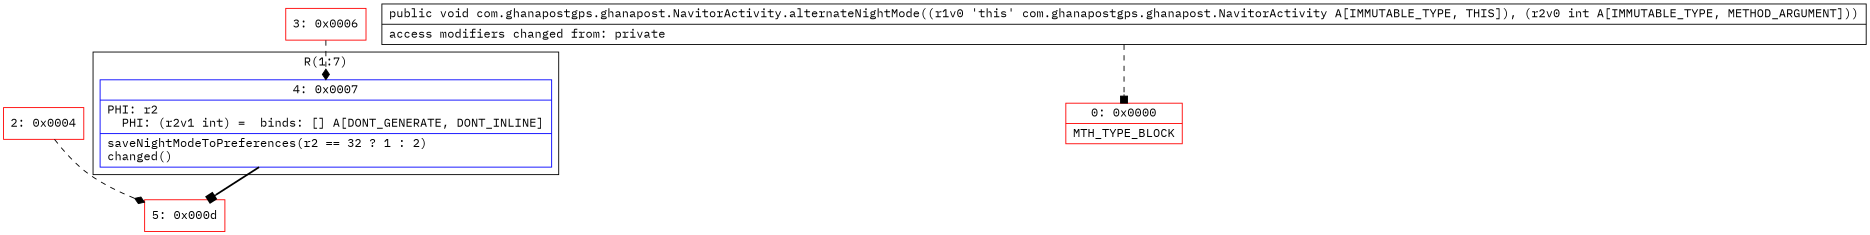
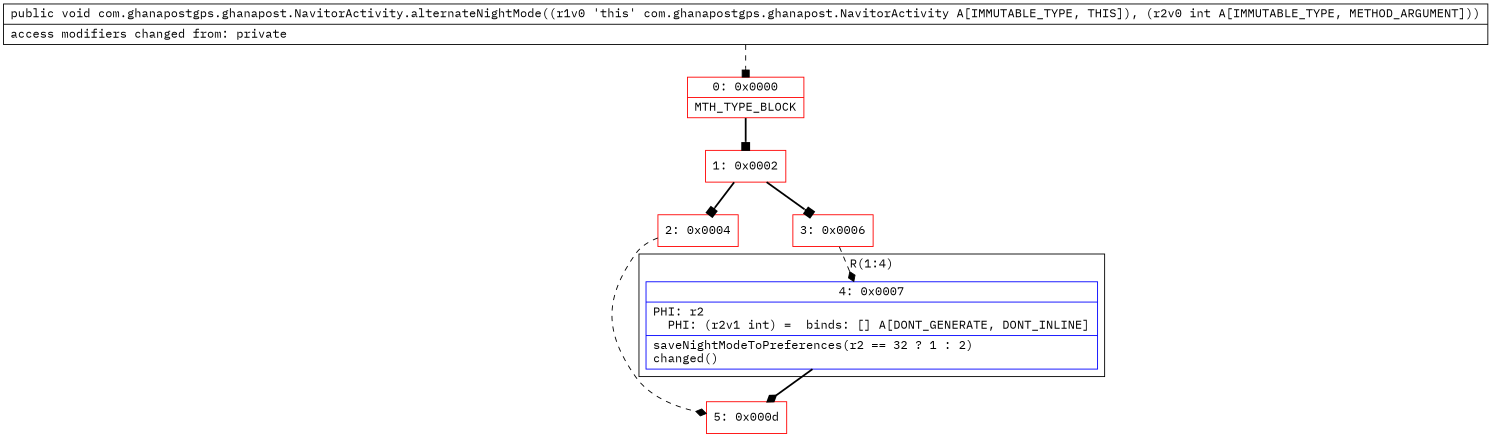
(326, 62) -> (872, 264)
none -> (746, 166)
(237, 181) -> (794, 382)
